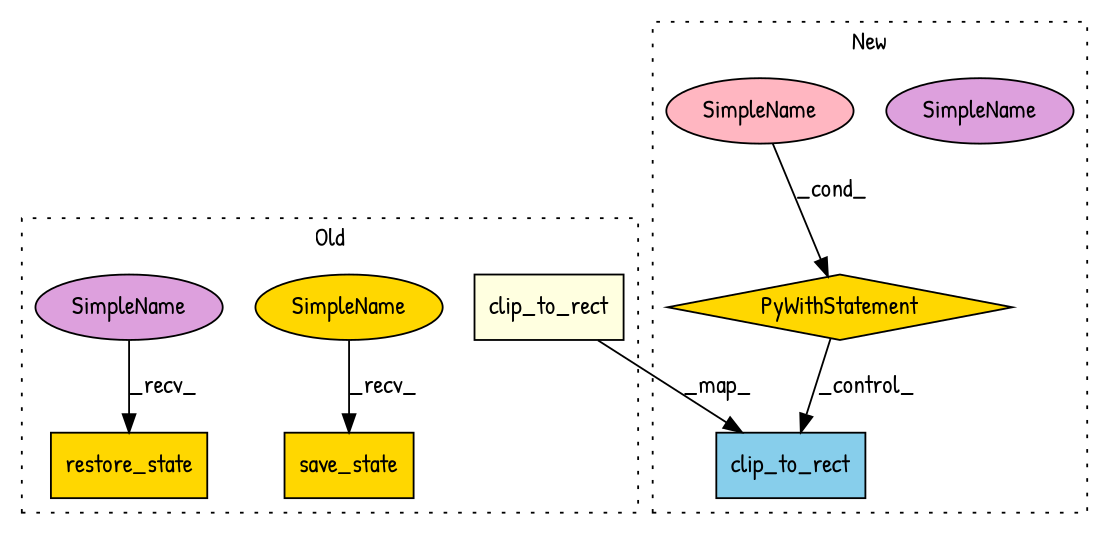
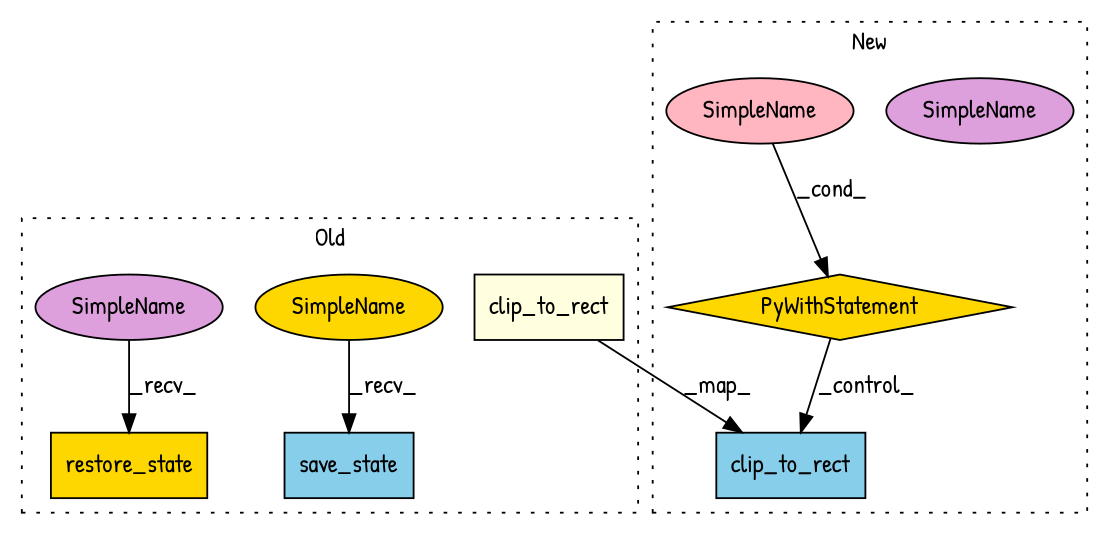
(349, 465) -> (349, 465)
